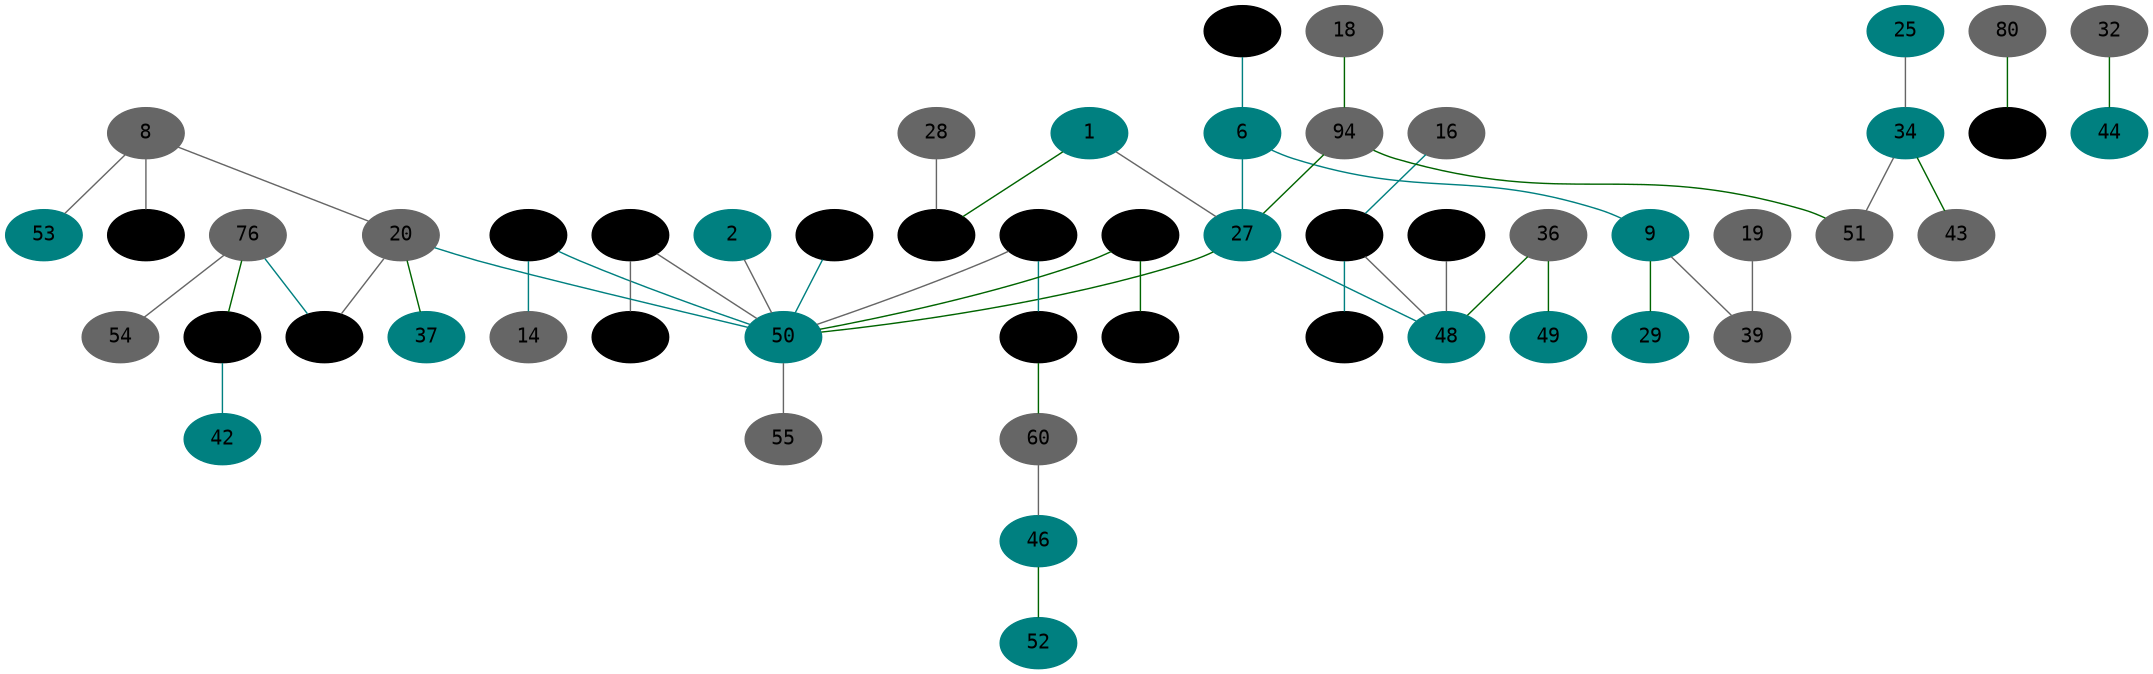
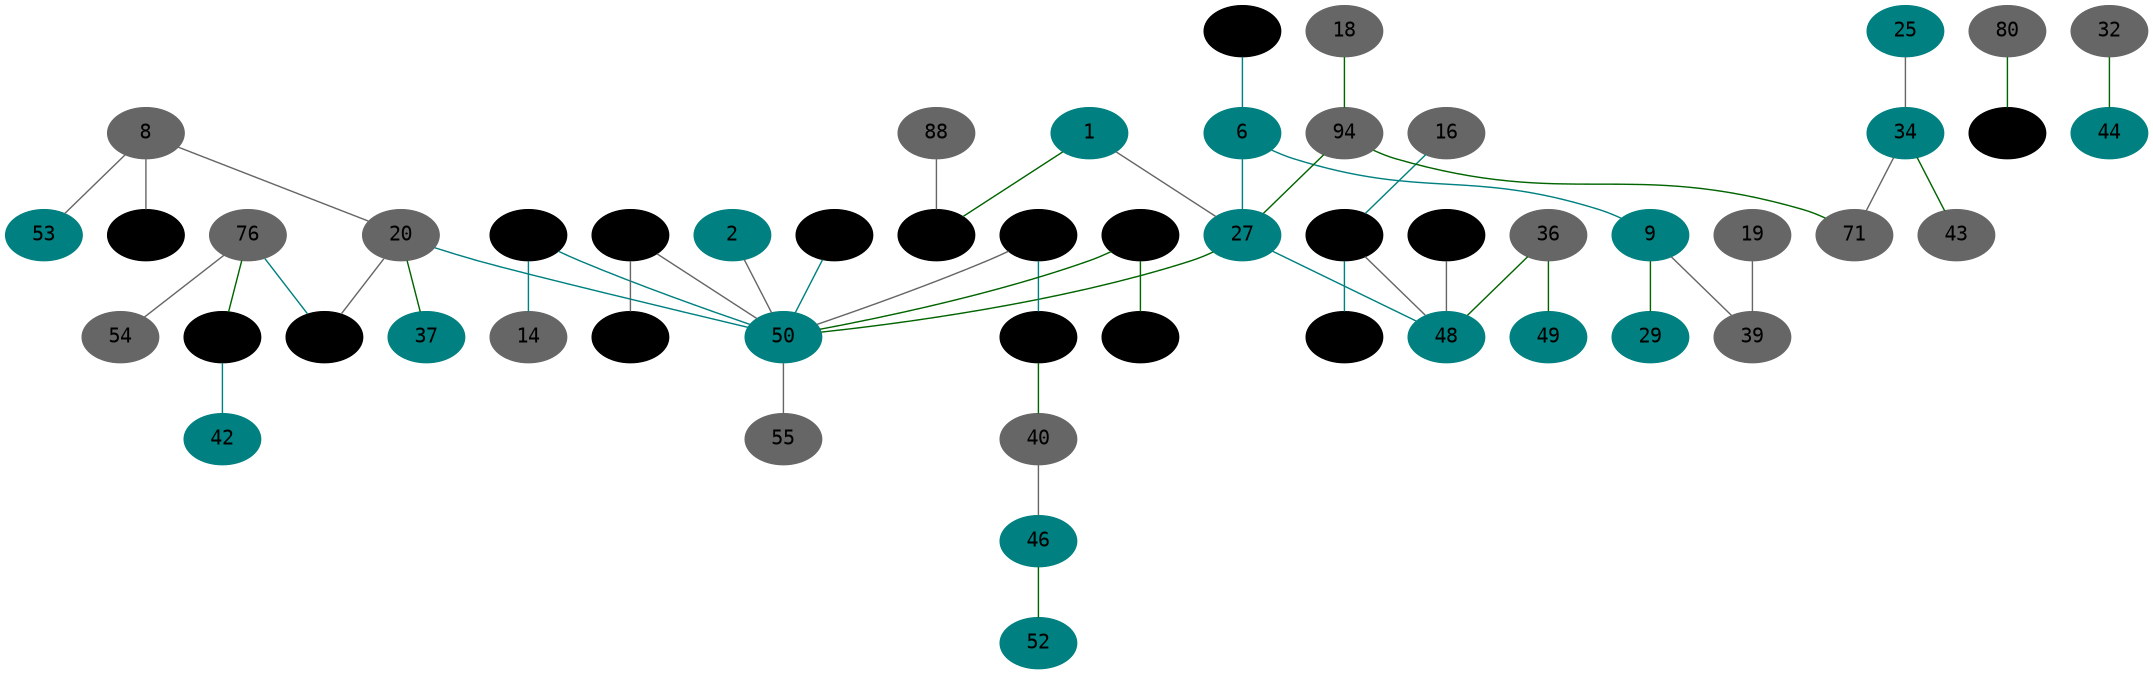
(936, 133) -> (936, 133)
(1854, 235) -> (1854, 235)
(1038, 439) -> (1038, 439)
